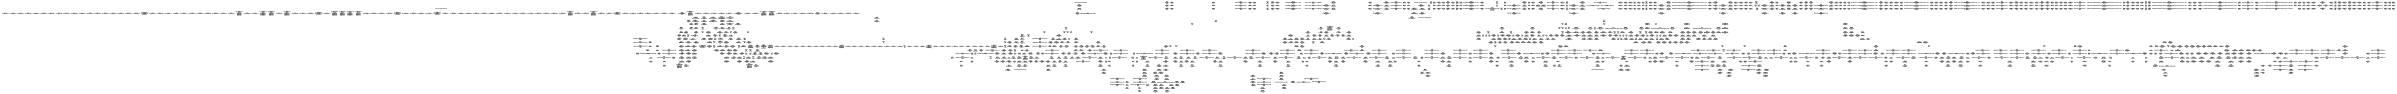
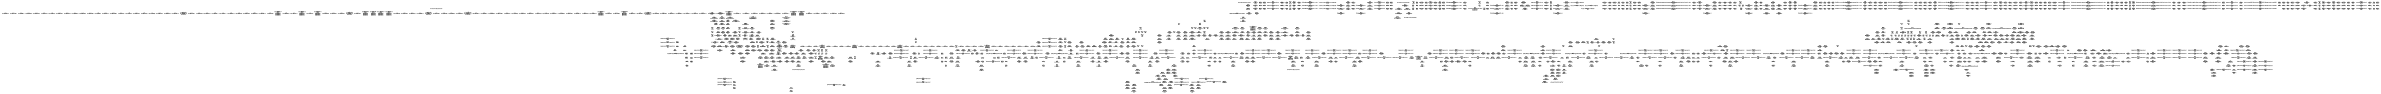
(263, 13) -> none
